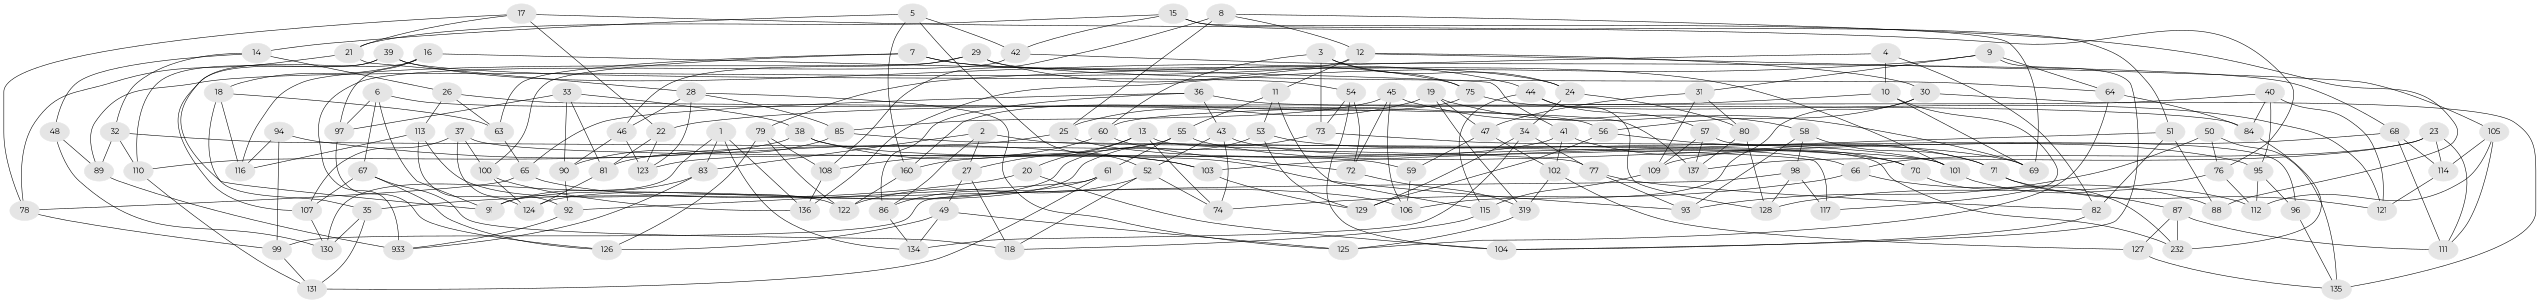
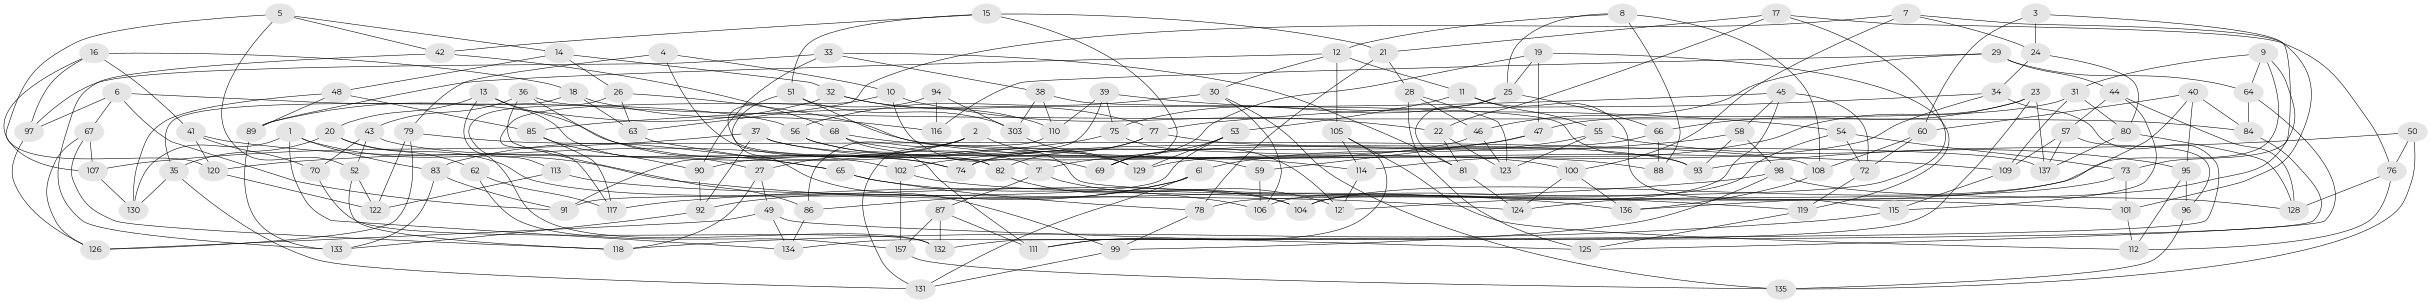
(1396, 73) -> (1310, 110)
(780, 110) -> (451, 115)
(330, 152) -> none
none -> (475, 171)
(907, 171) -> (213, 171)
(1208, 171) -> (1015, 132)
(1186, 193) -> (1058, 152)
(1525, 211) -> (1803, 211)
(398, 250) -> (337, 250)
(2138, 250) -> (901, 250)
(2177, 250) -> (940, 250)
